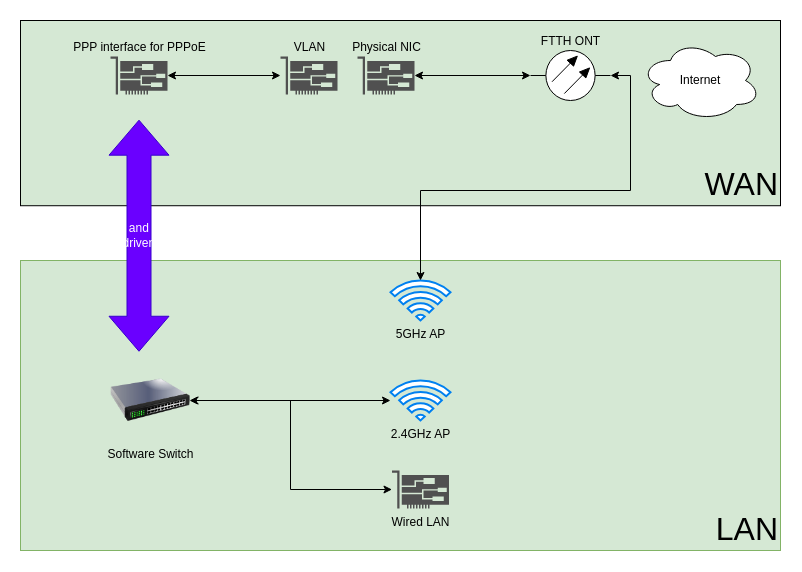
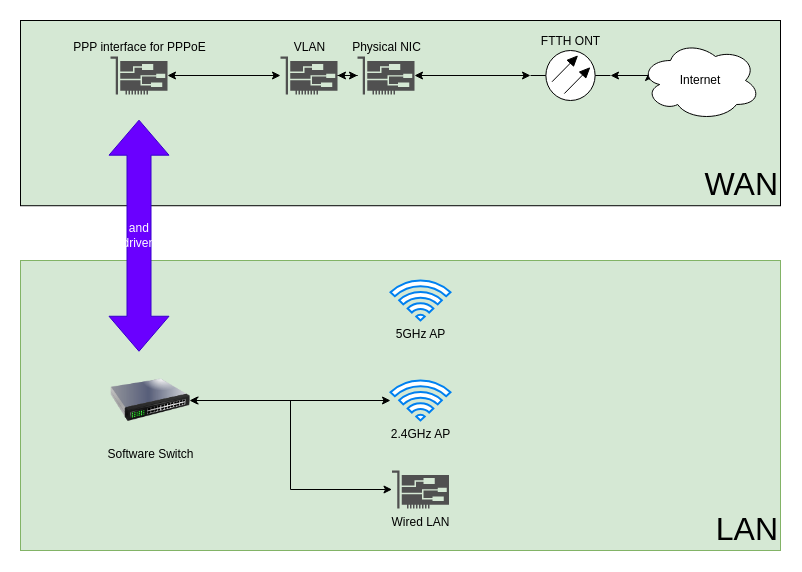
none -> (348, 76)
(543, 191) -> (640, 76)
